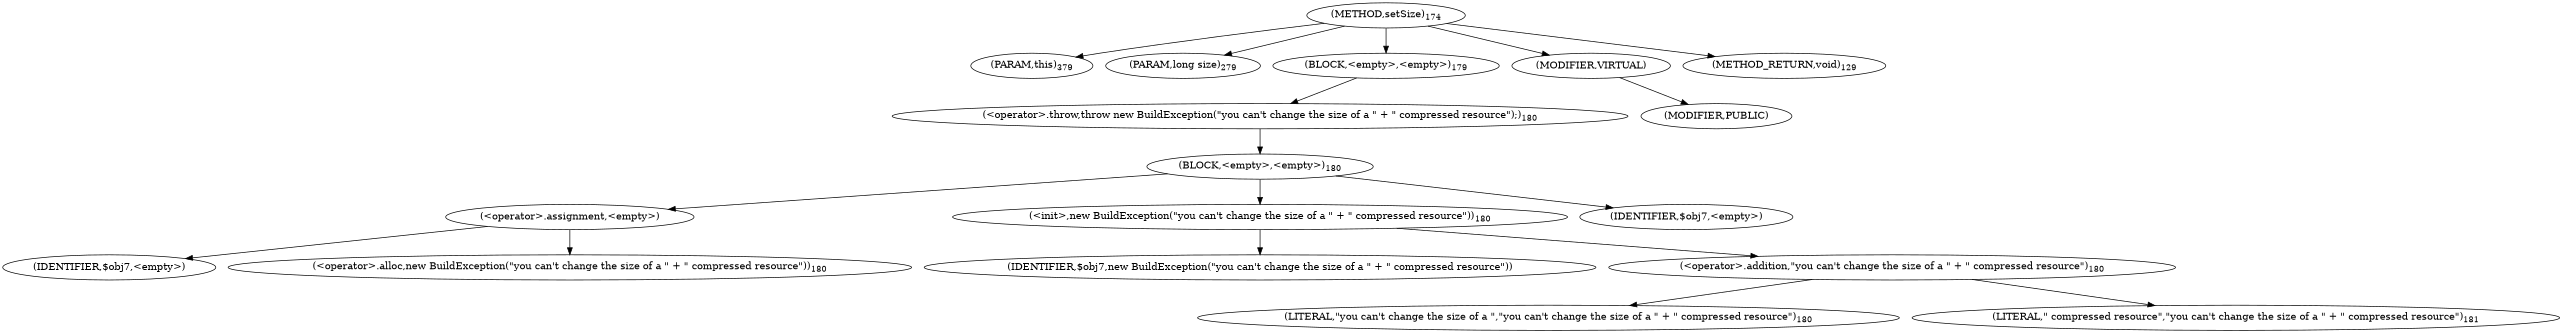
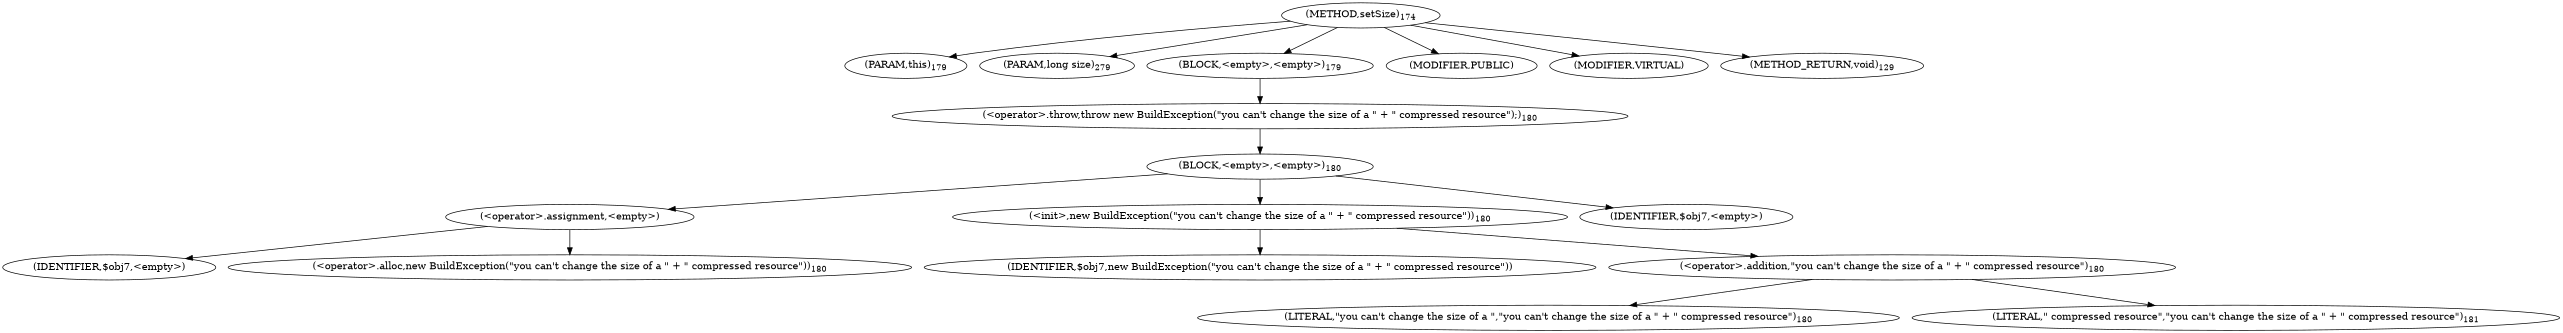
(1065, 65) -> (939, 65)
(1651, 90) -> (1408, 39)
